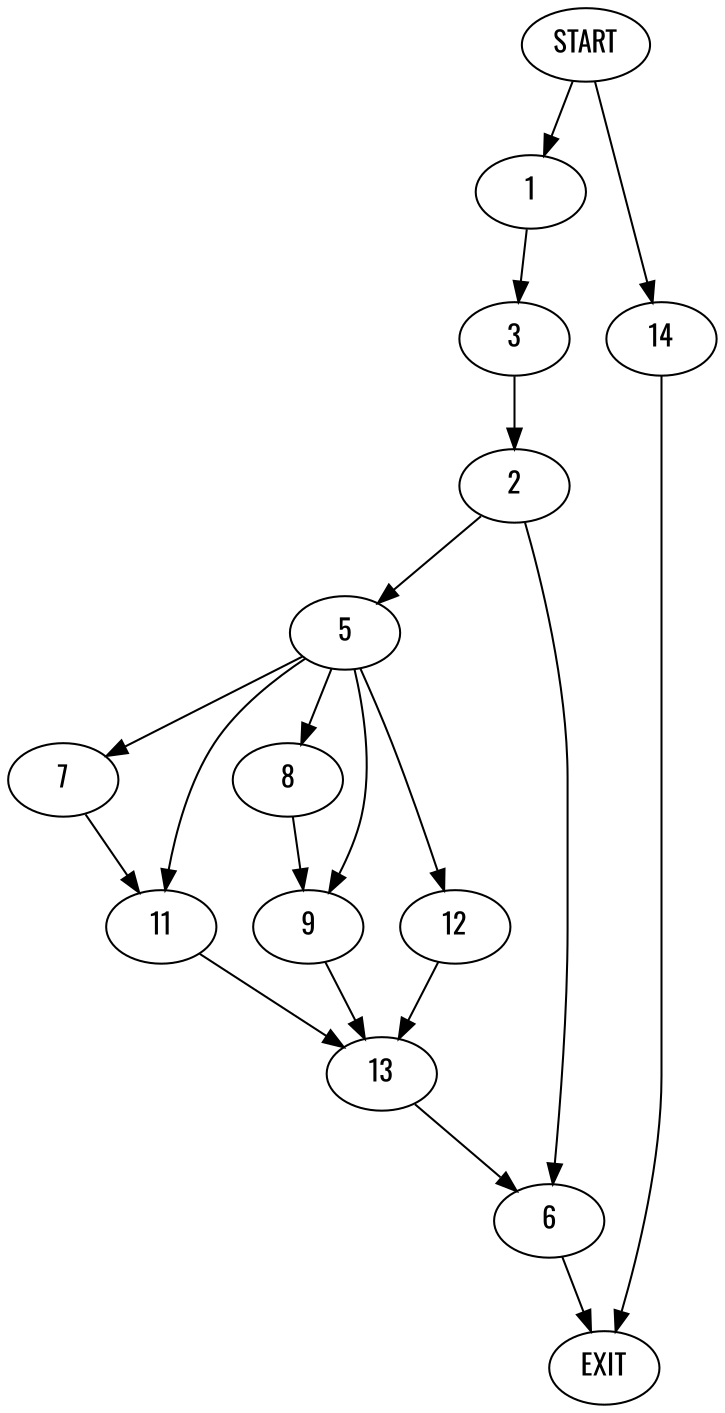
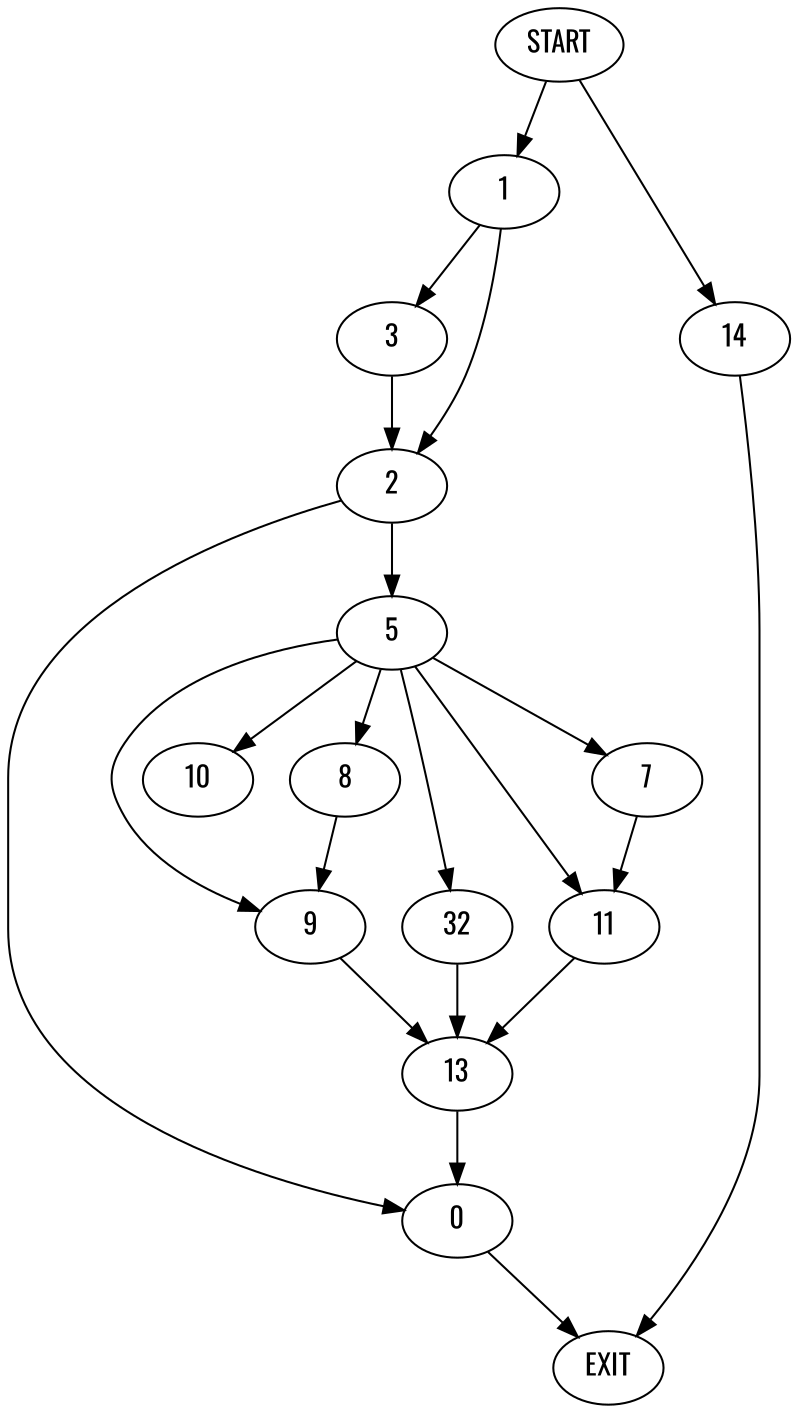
none -> (479, 337)
none -> (198, 780)
(455, 927) -> (457, 927)
(549, 1221) -> (457, 1221)
